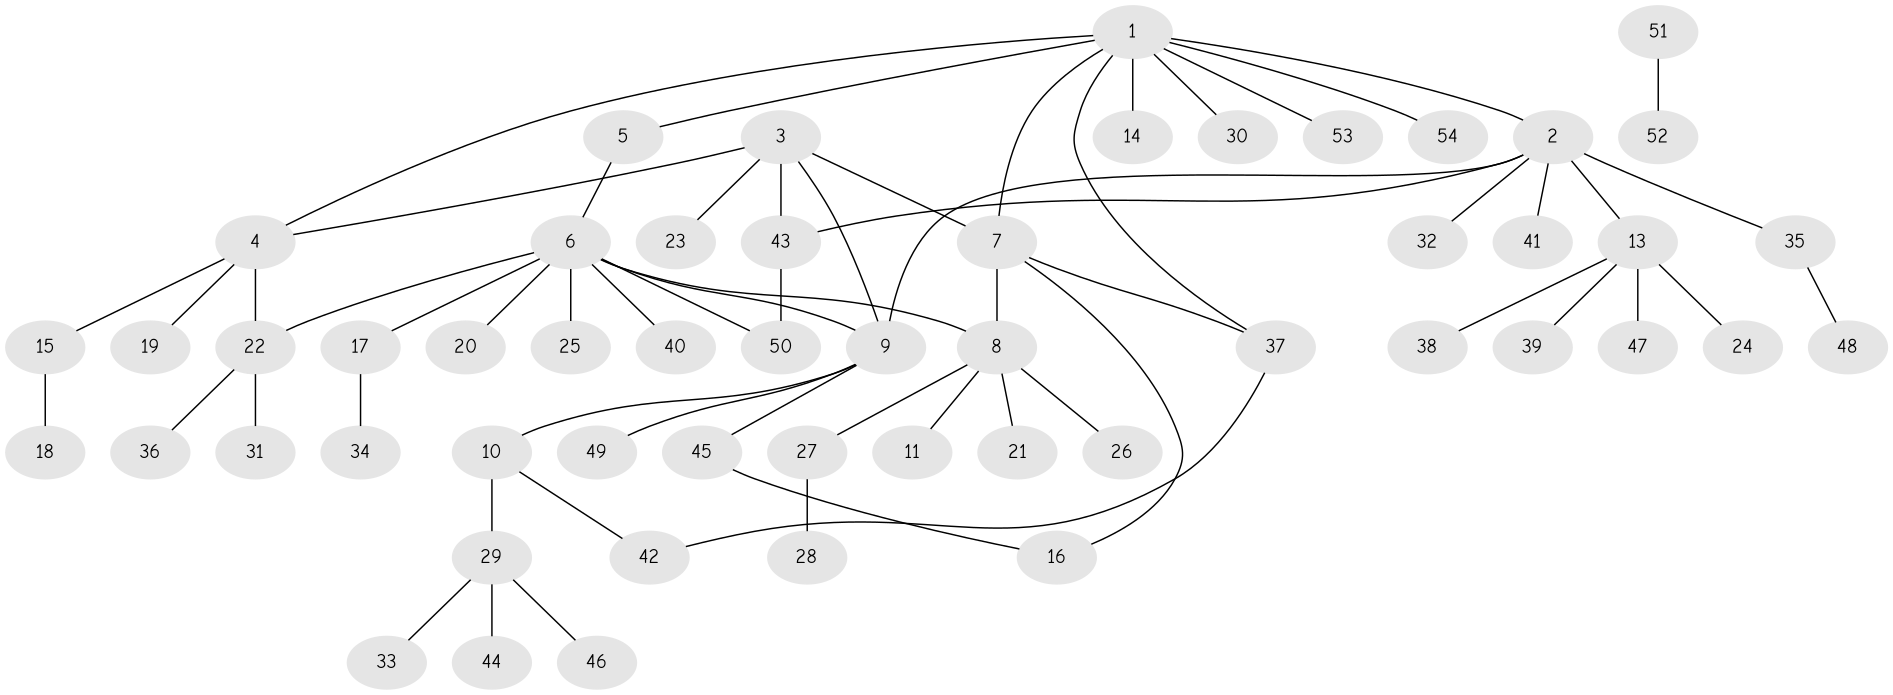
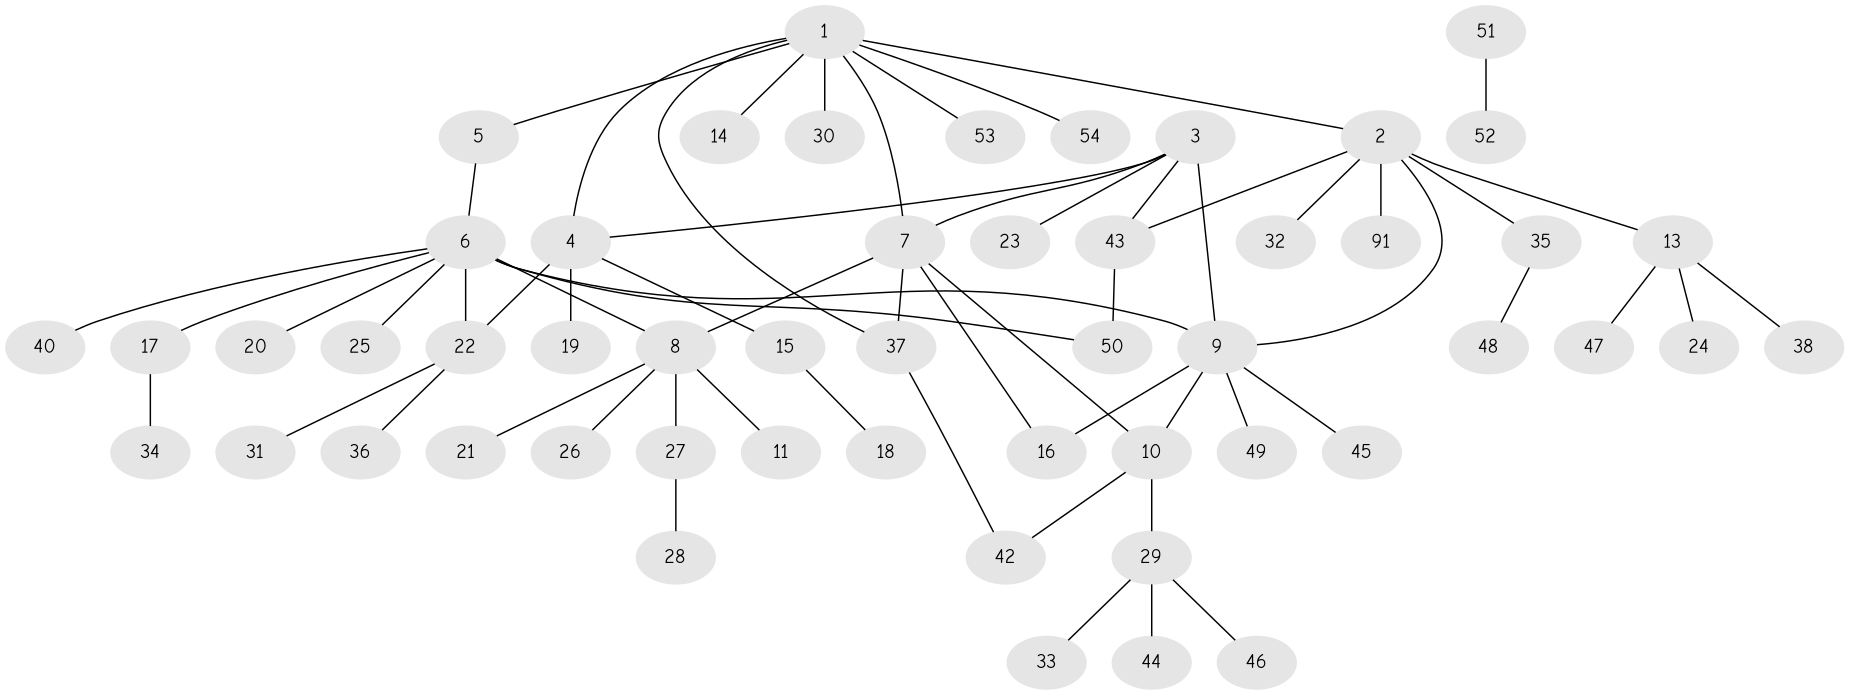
(1533, 242) -> (1381, 242)
none -> (1028, 347)
(1533, 347) -> none
(867, 513) -> (1132, 400)
